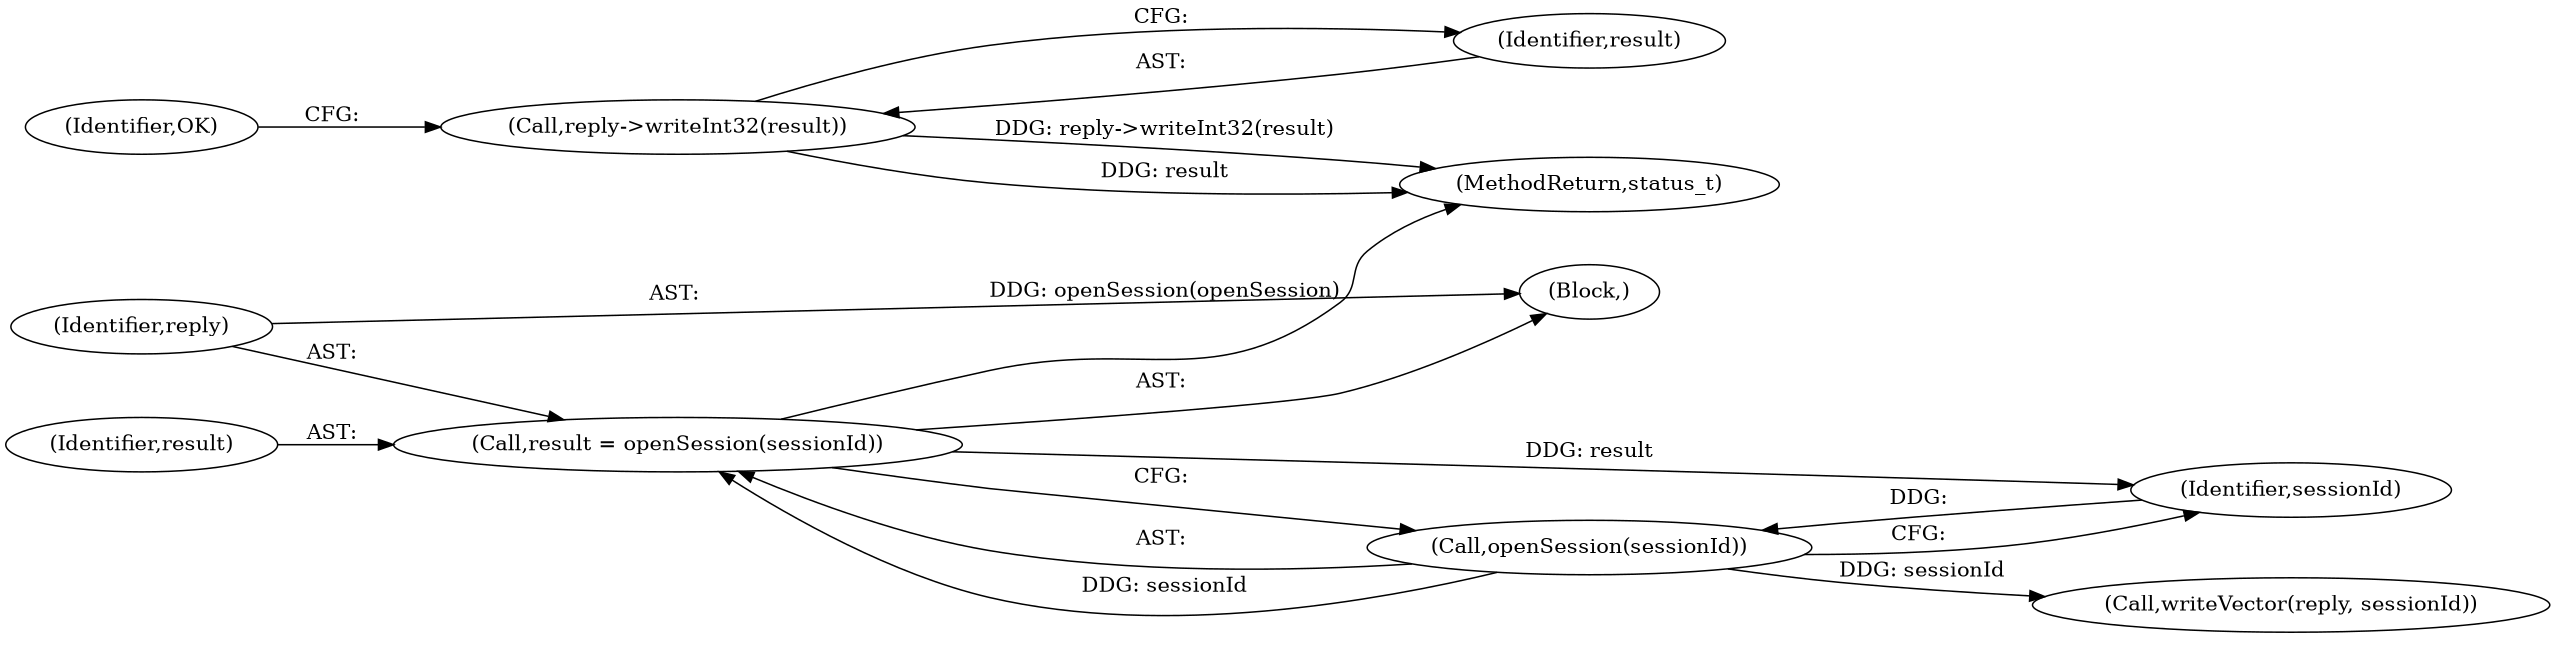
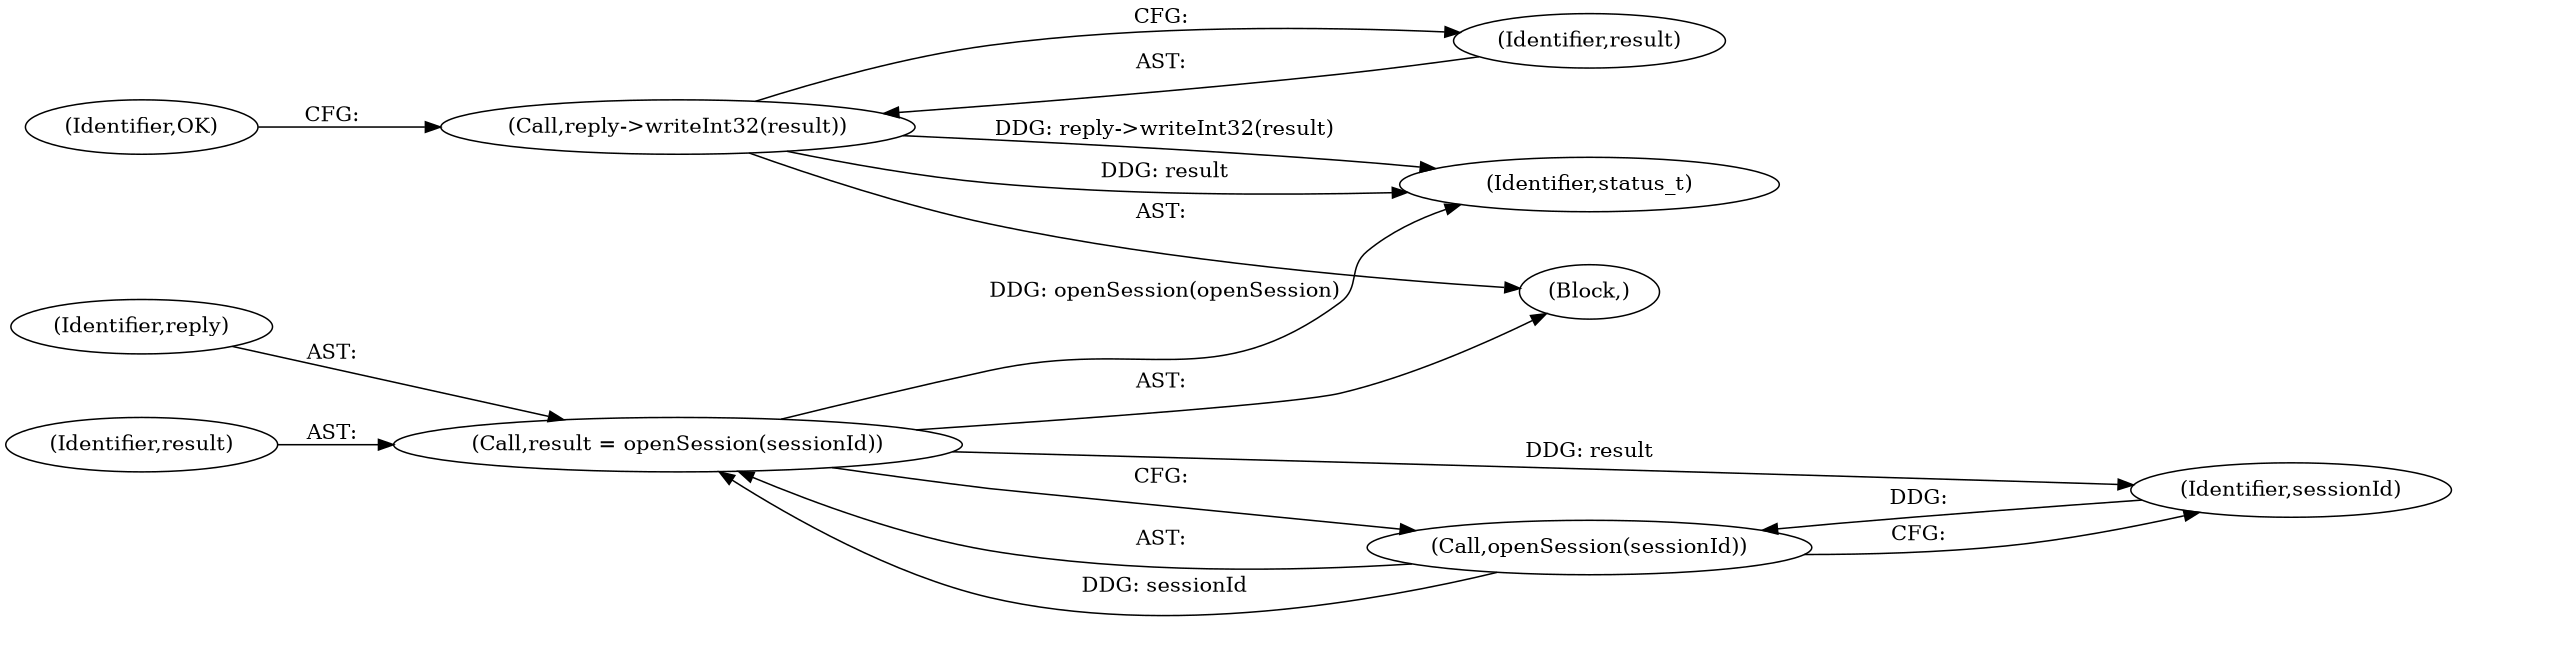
(1589, 185) -> (1589, 185)
(888, 309) -> (1122, 248)
(2291, 605) -> none
